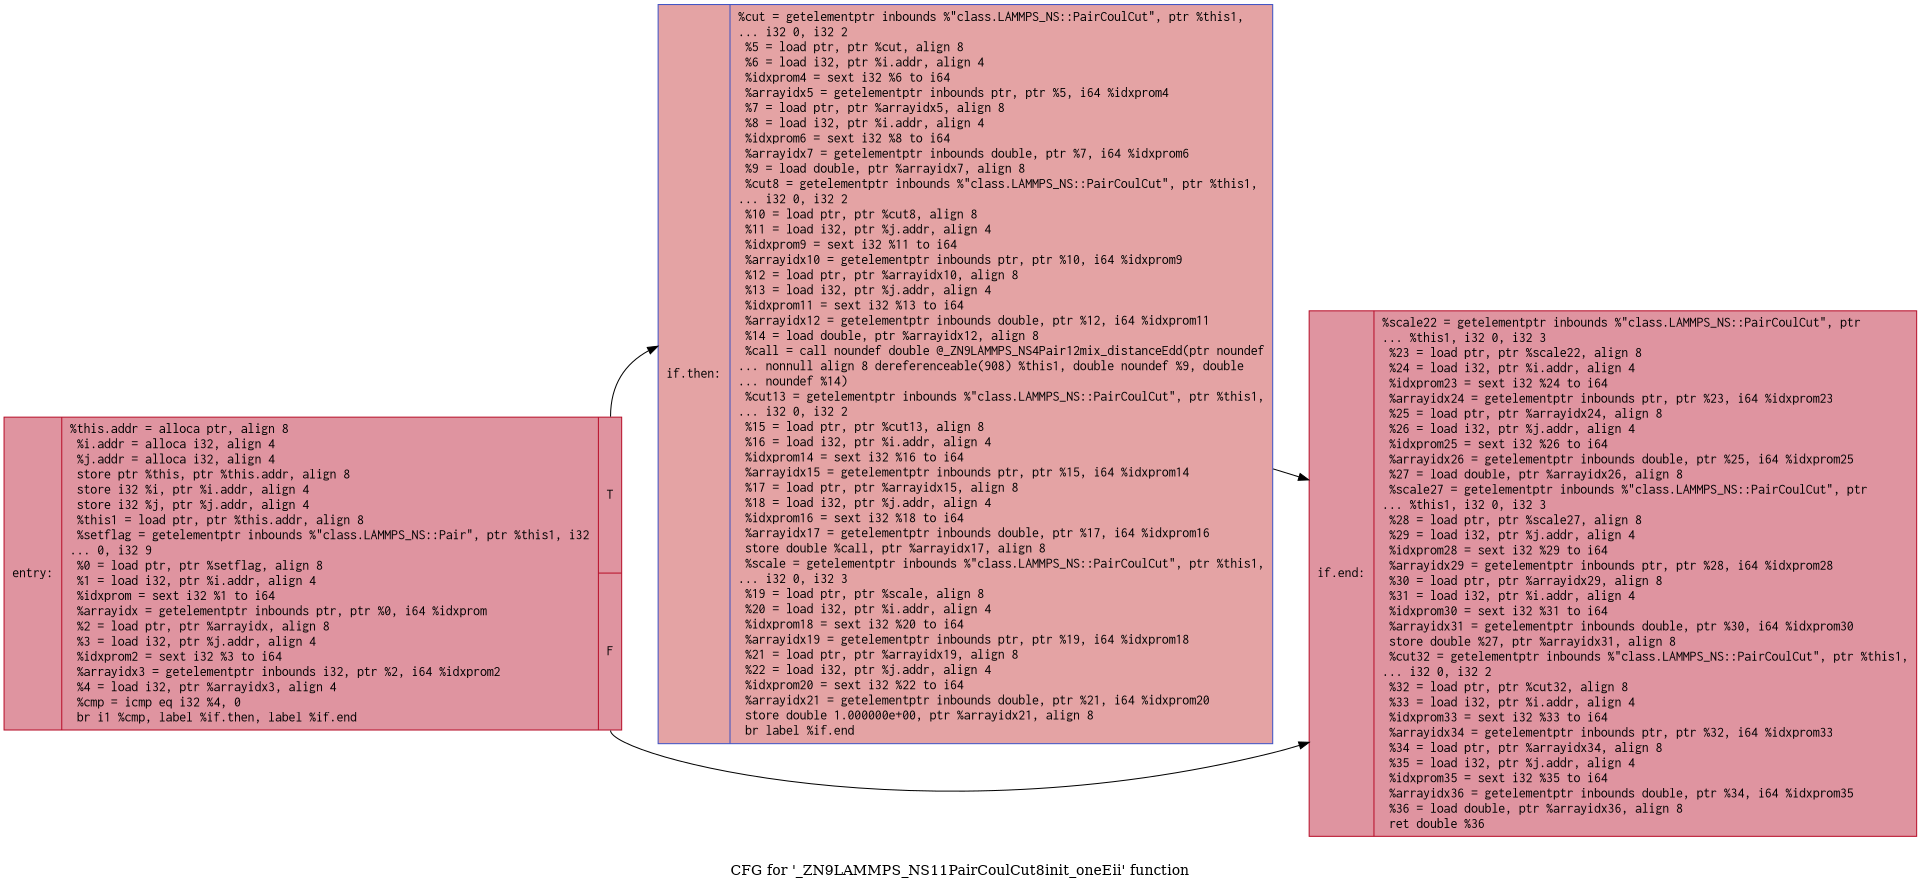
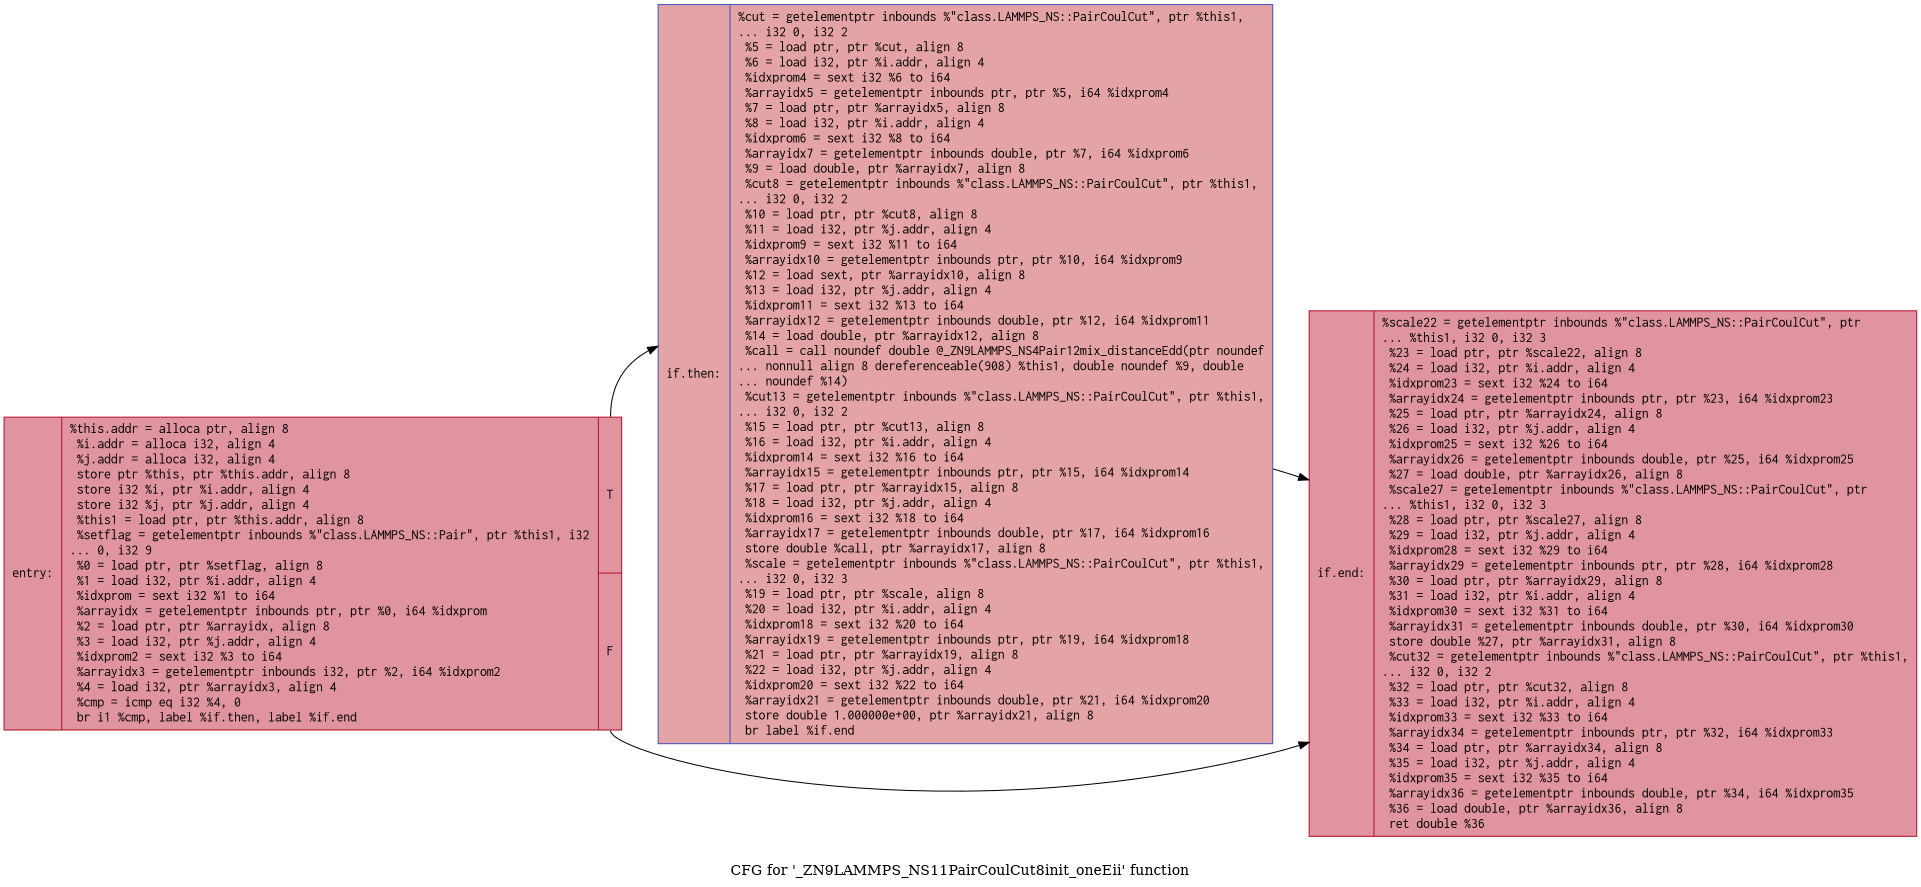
(878, 275) -> (882, 275)
